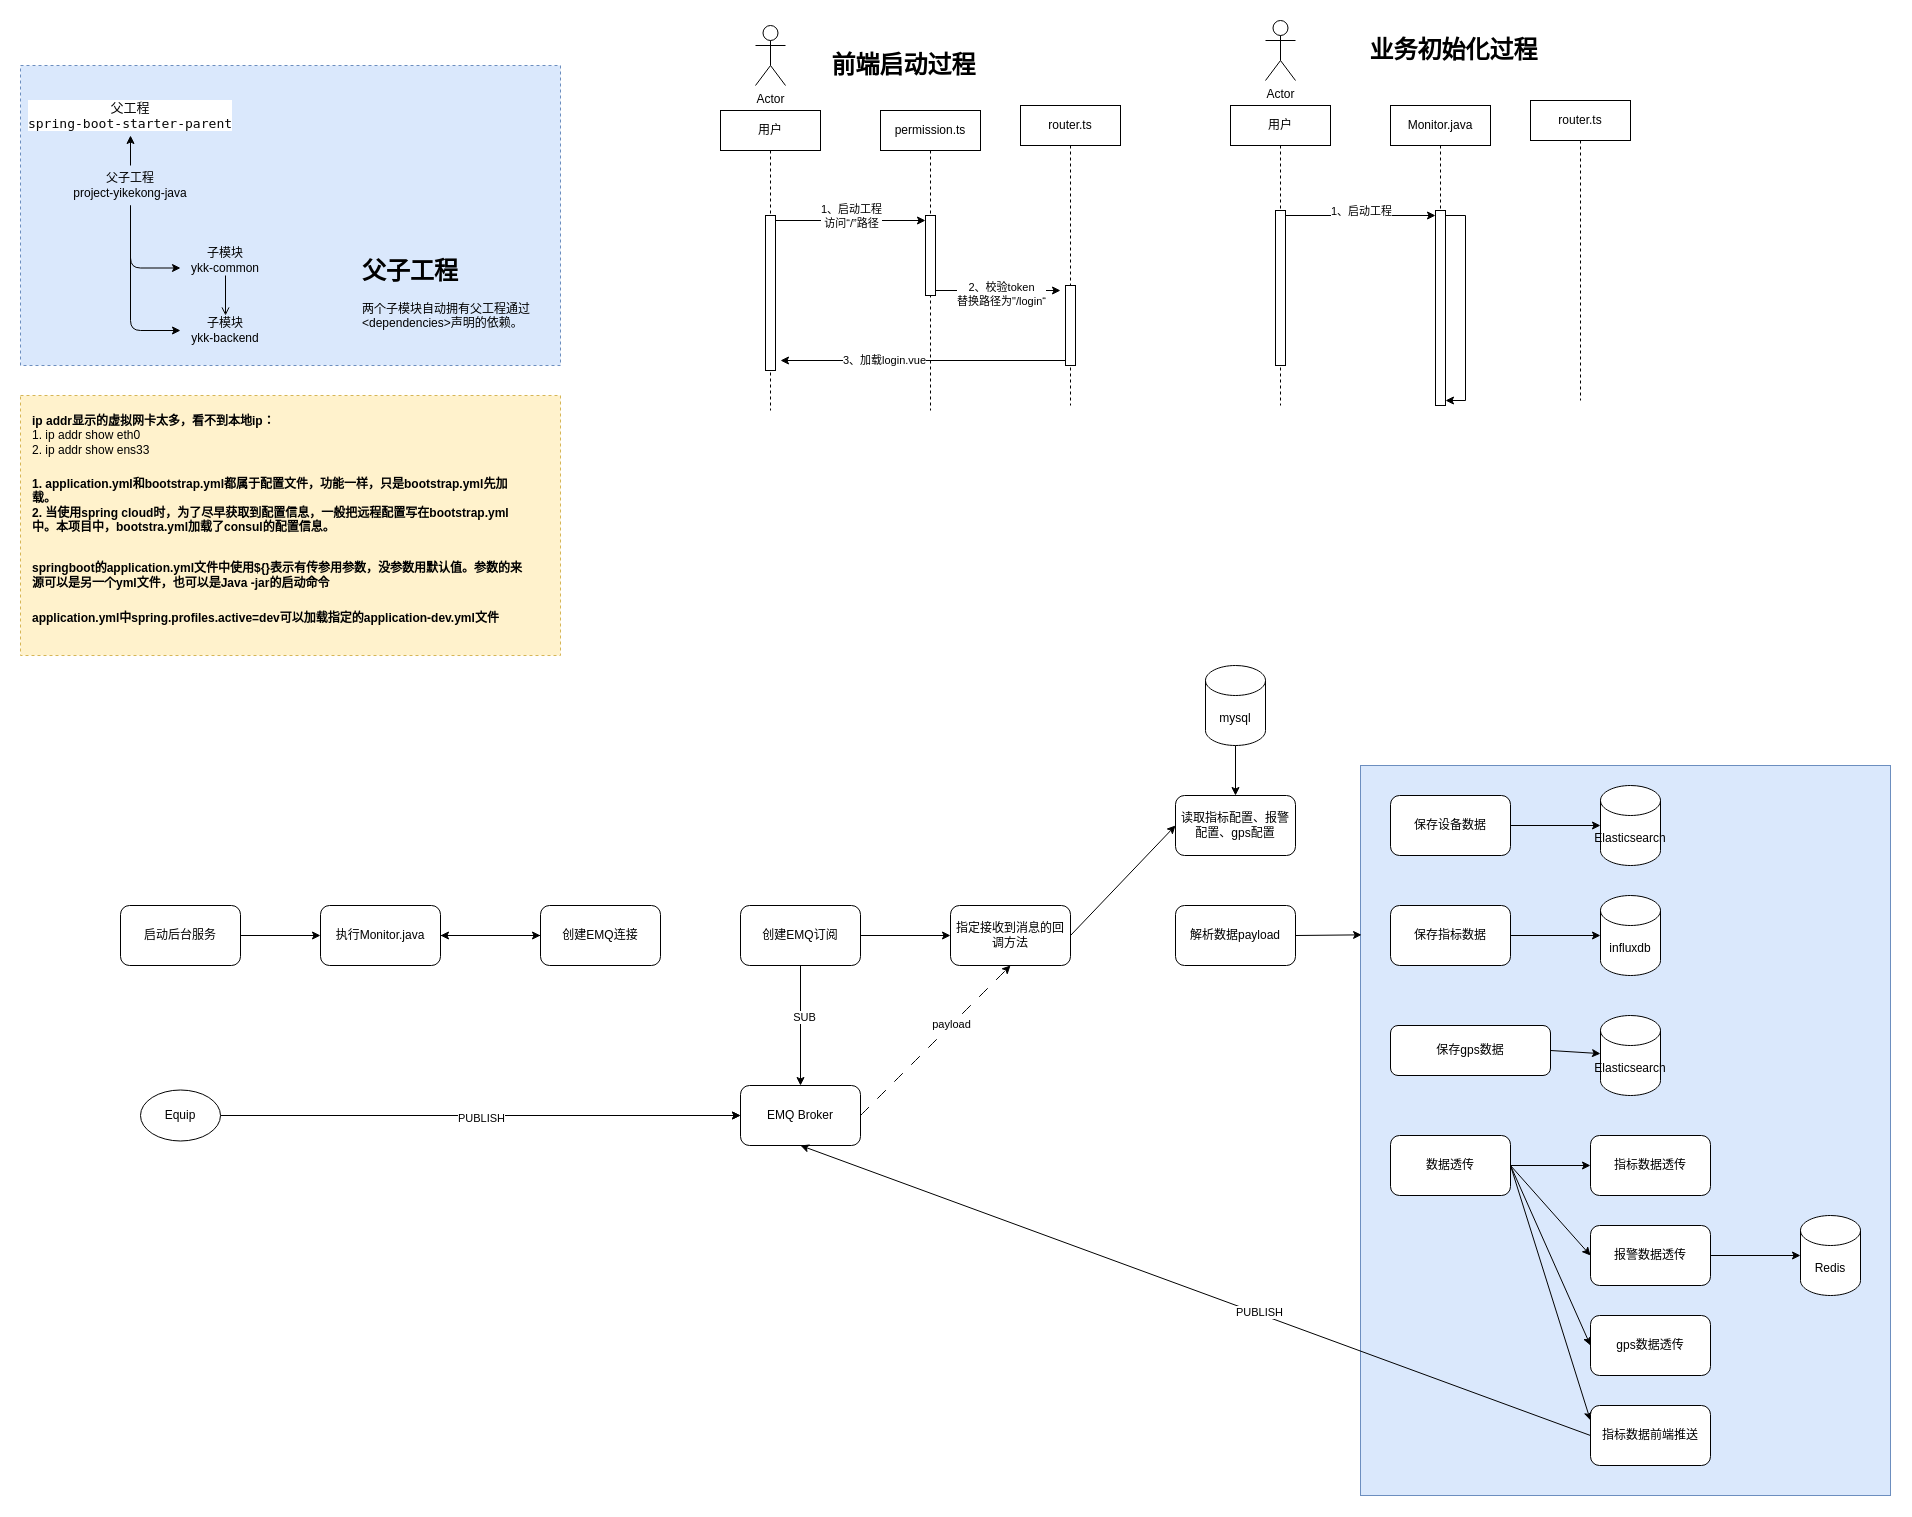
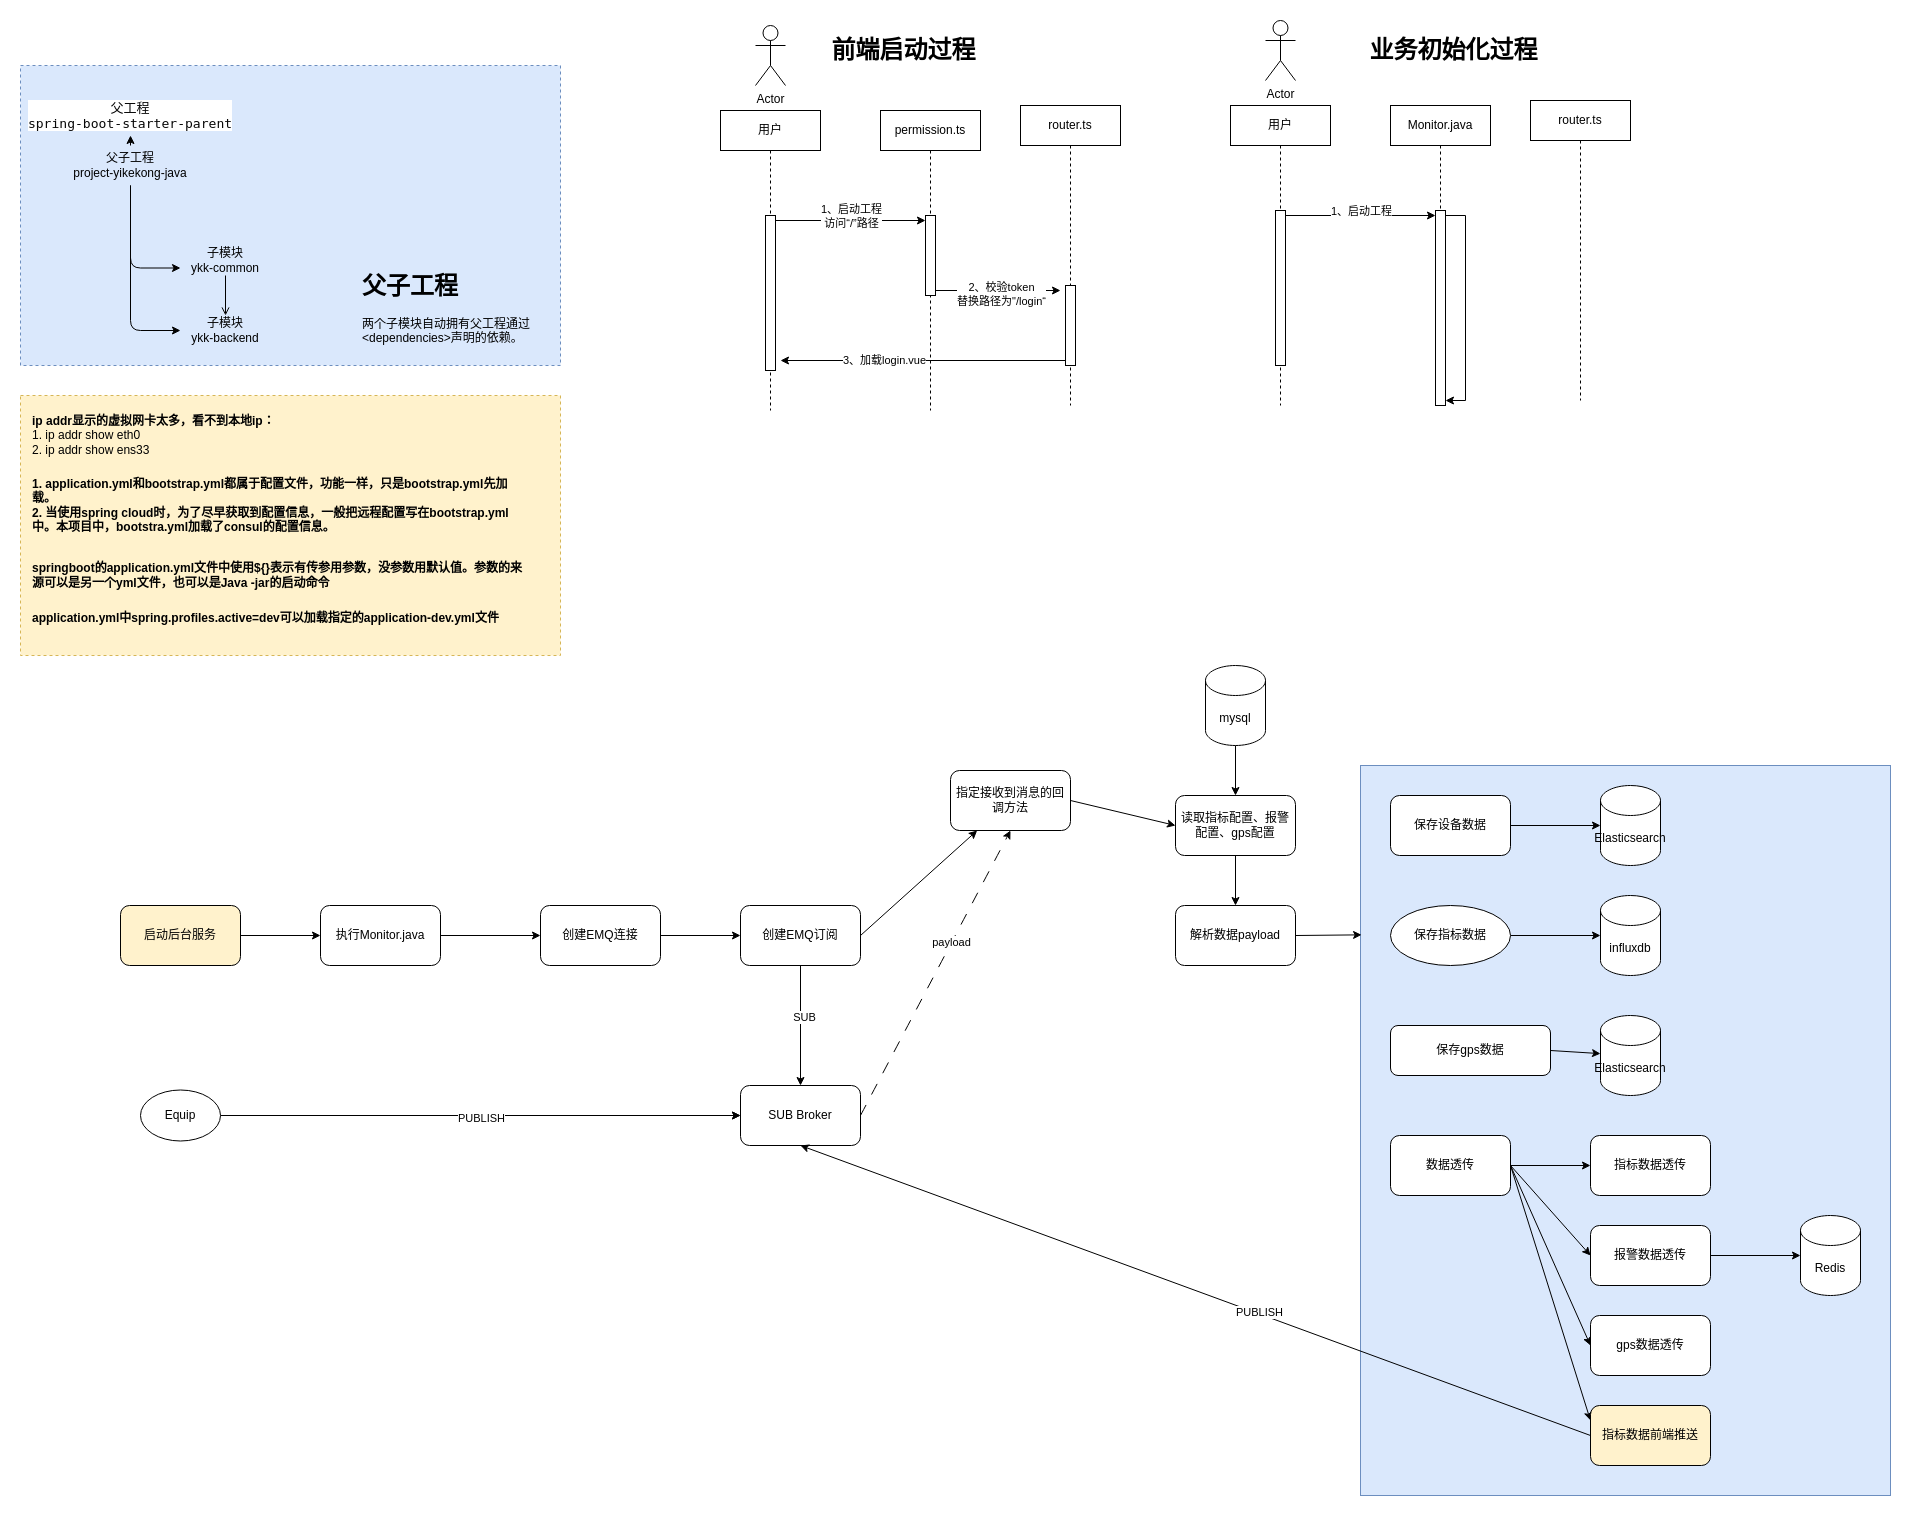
(903, 66) -> (903, 51)
(131, 186) -> (131, 166)
(451, 291) -> (451, 306)
none -> (1236, 877)
(181, 936) -> (181, 936)
(661, 936) -> (697, 936)
(1011, 936) -> (1011, 801)
(1451, 936) -> (1451, 936)
(801, 1116) -> (801, 1116)
(1651, 1436) -> (1651, 1436)
